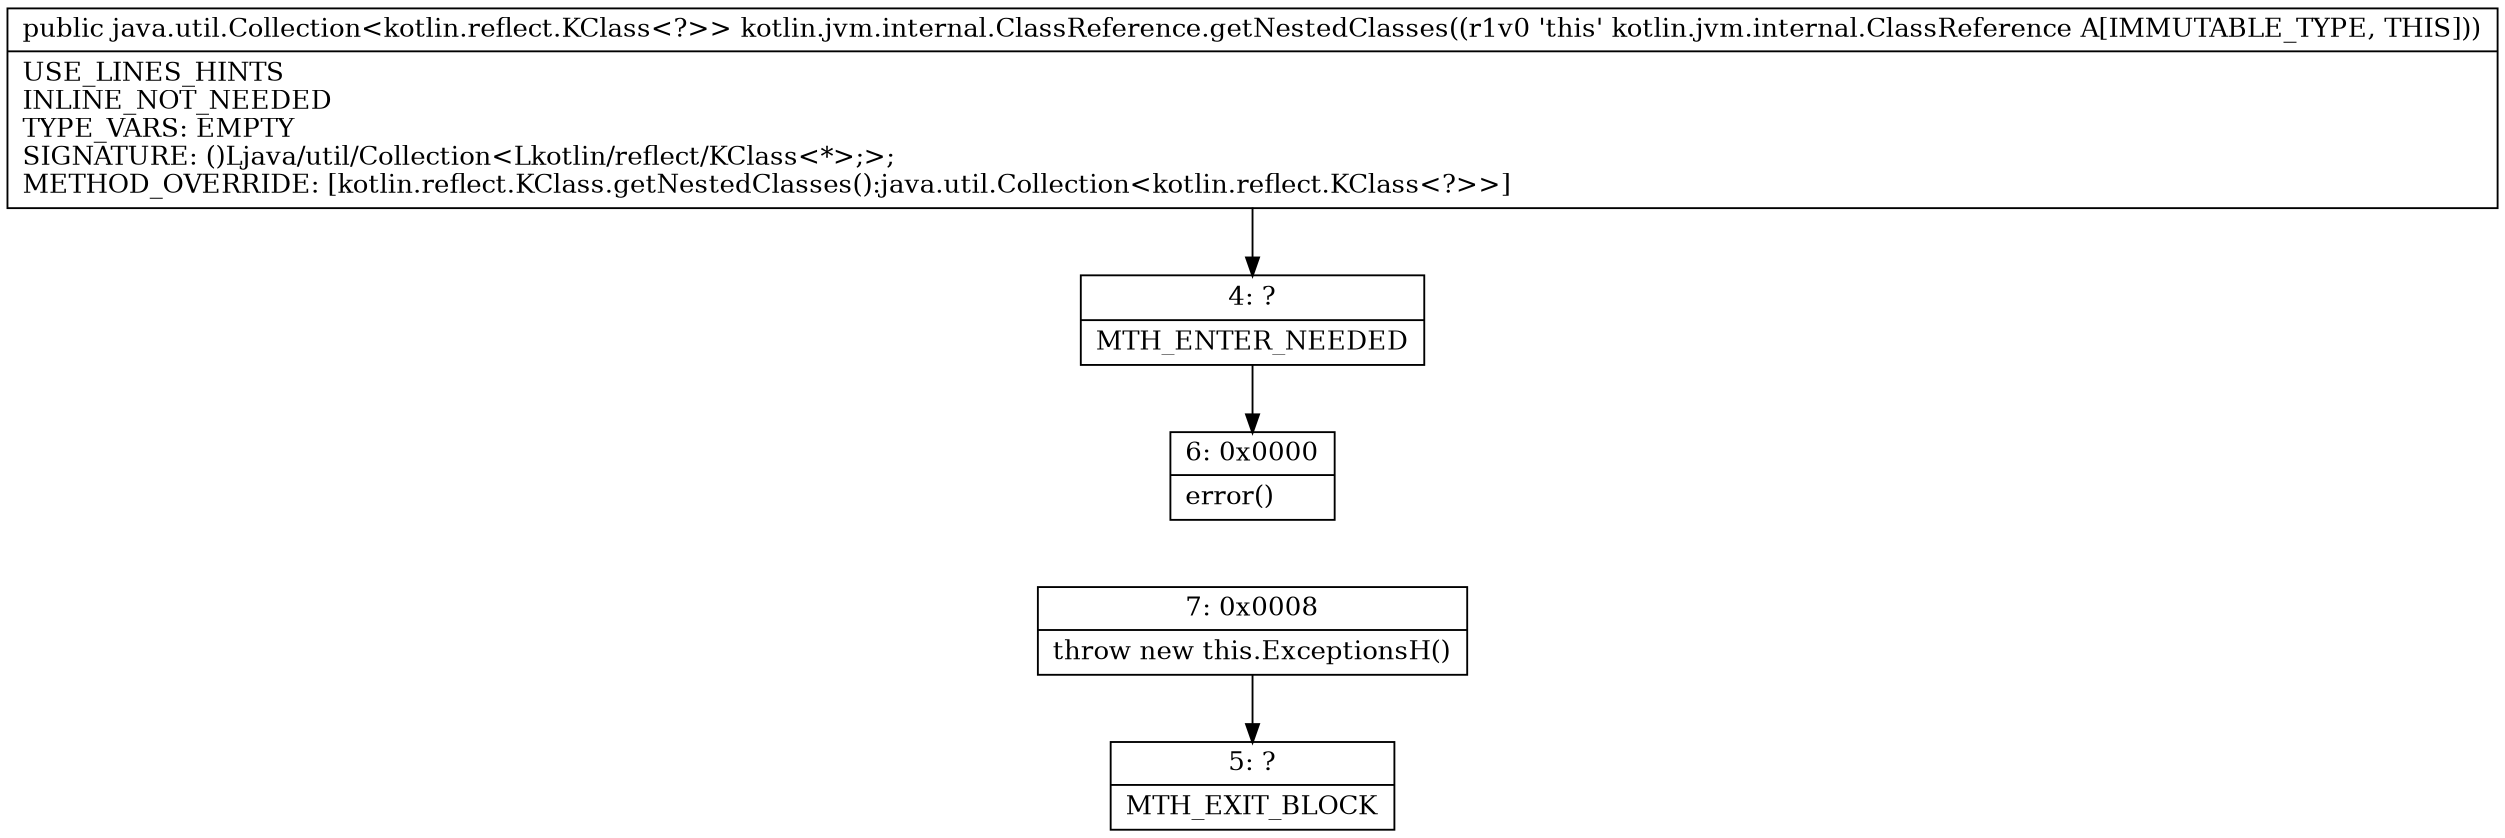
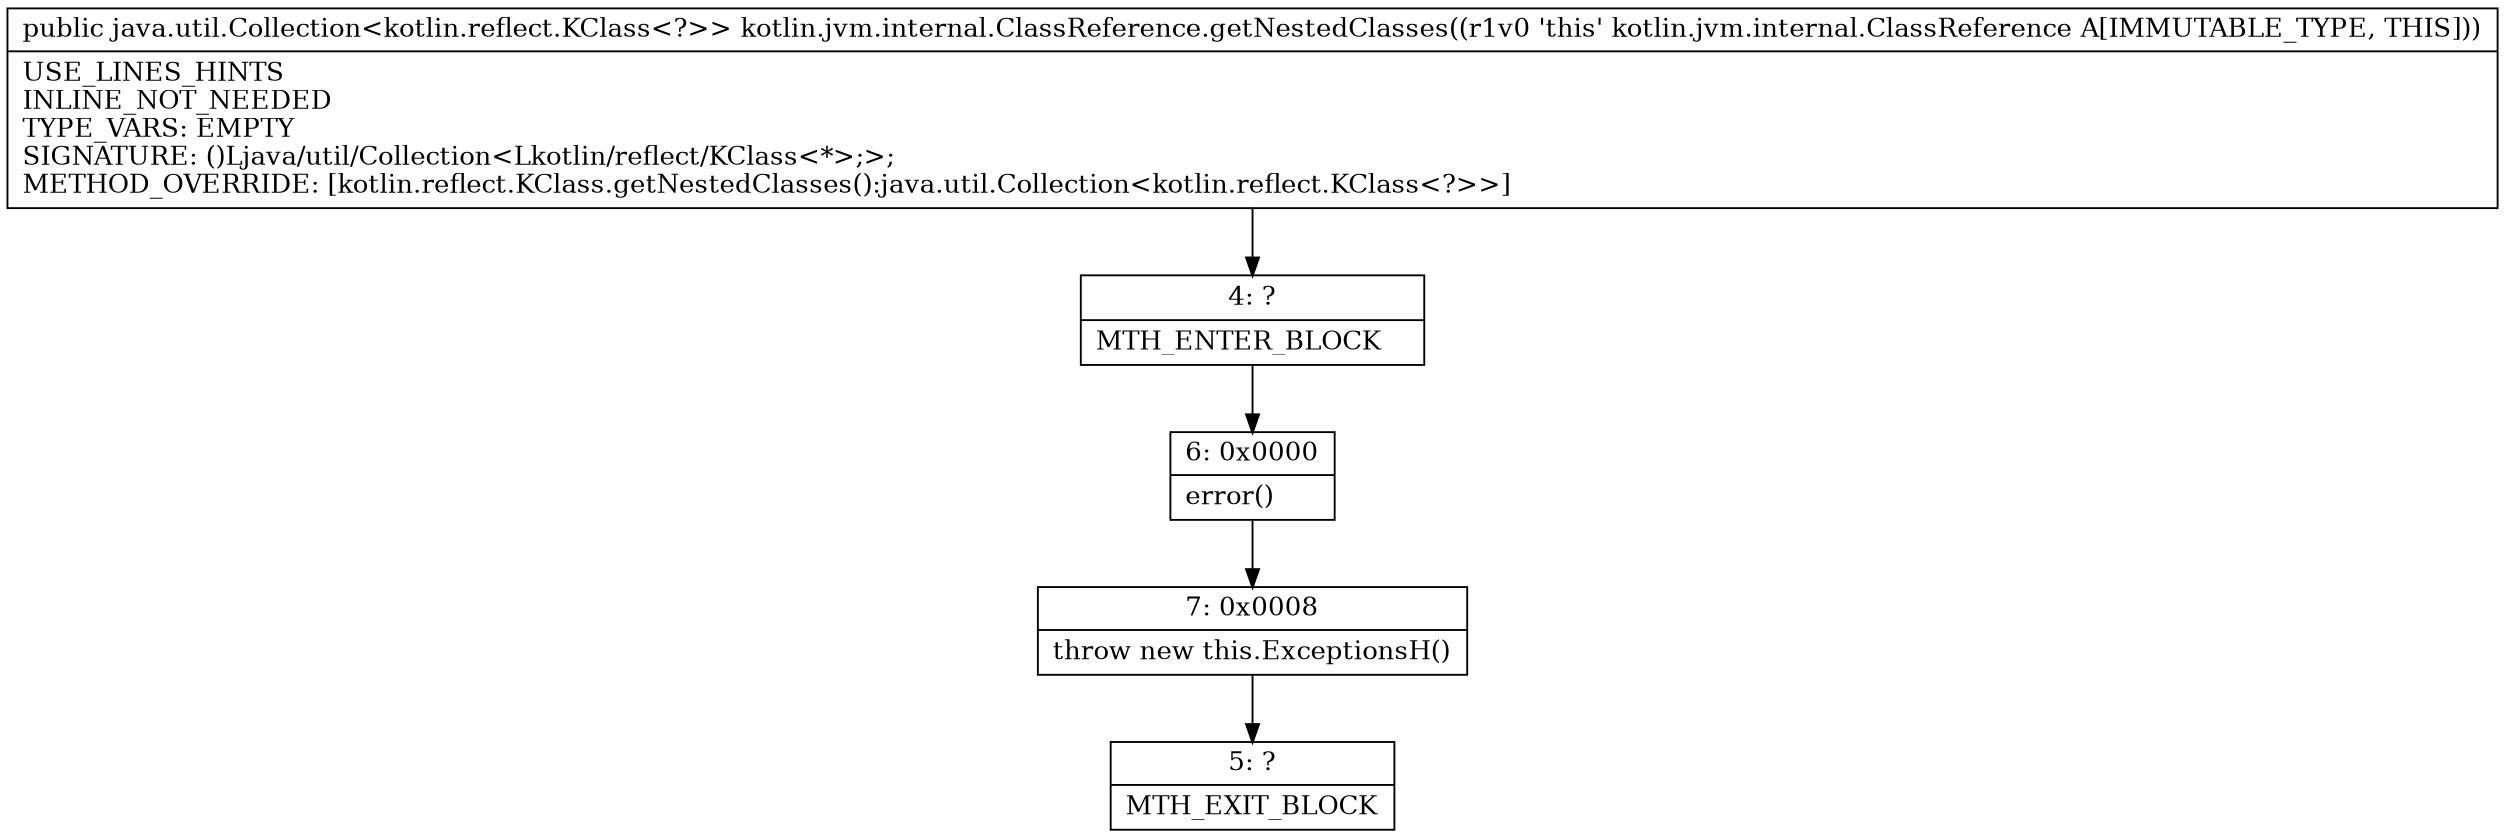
(1253, 342) -> (1239, 342)
none -> (1253, 544)
